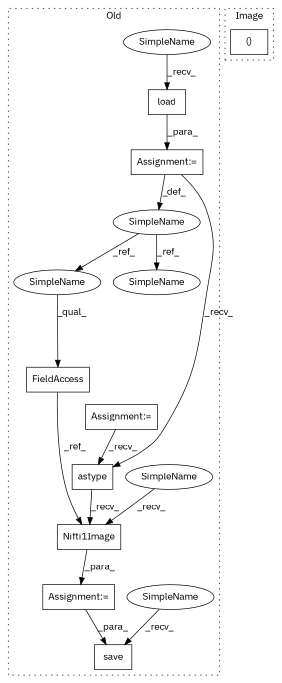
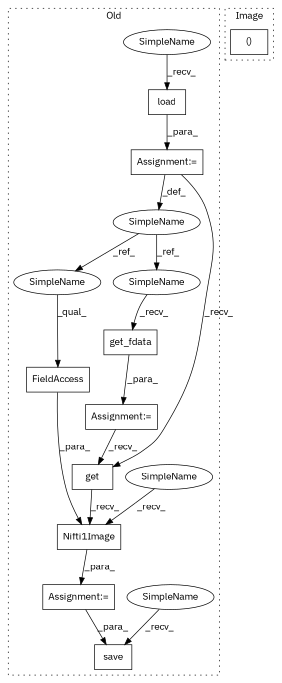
none -> (130, 342)
(75, 447) -> (75, 447)
(92, 477) -> (92, 477)
